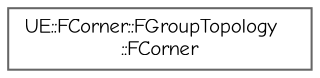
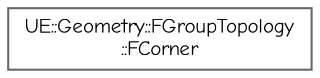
(160, 39) -> (160, 39)
